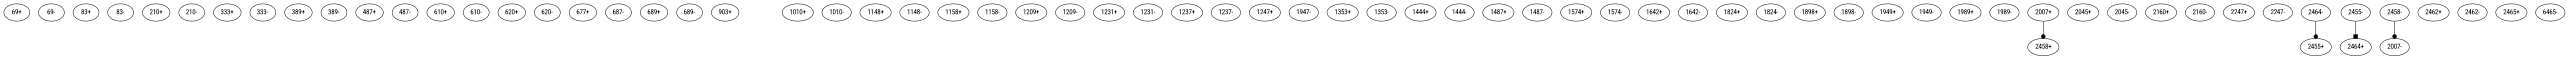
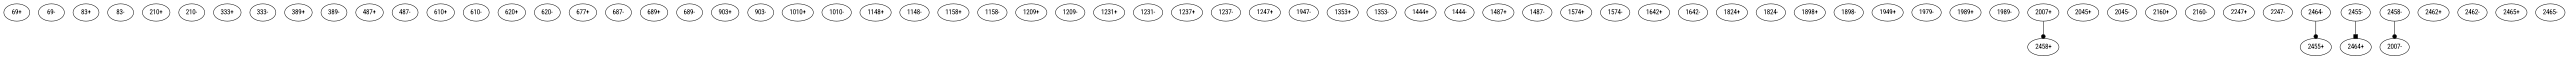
none -> (761, 12)
(1927, 12) -> (1927, 12)
(2550, 12) -> (2550, 12)
